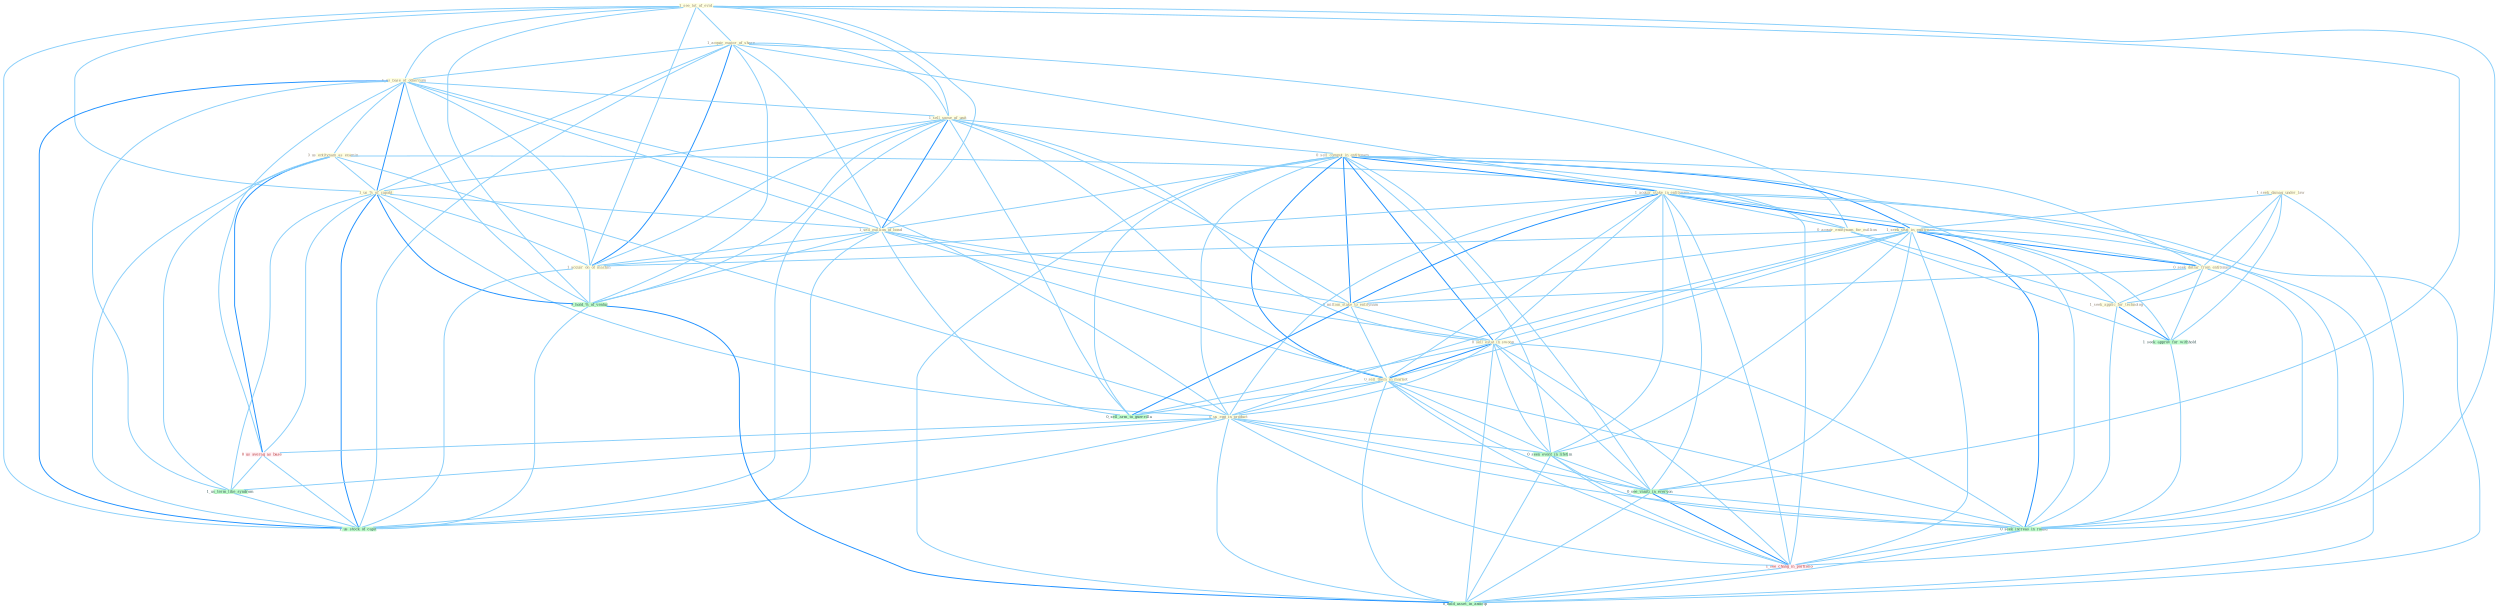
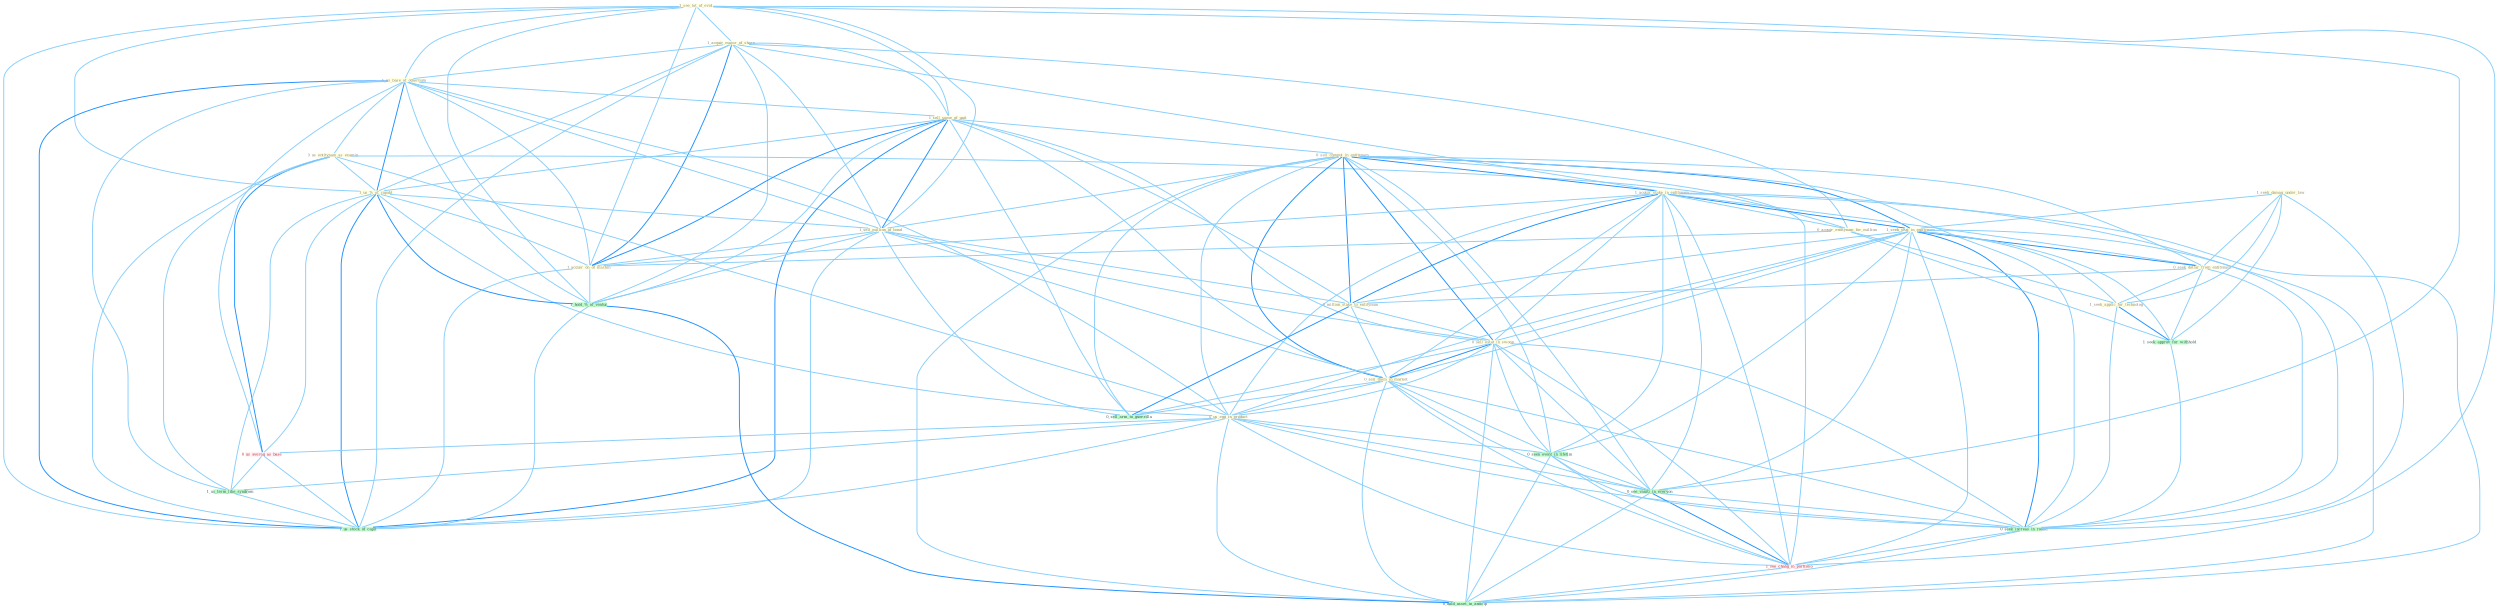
(781, 173) -> (781, 173)
(590, 305) -> (590, 305)
(761, 469) -> (761, 469)
